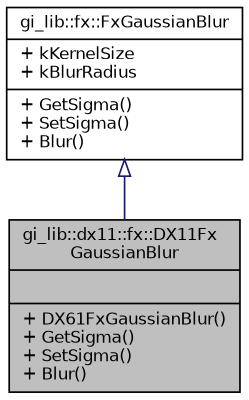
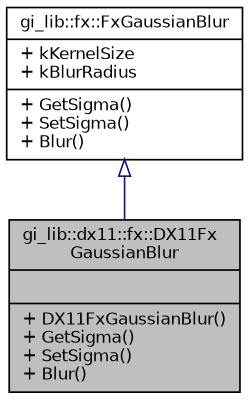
(125, 319) -> (125, 319)
